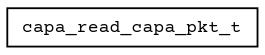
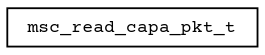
(132, 27) -> (132, 27)
